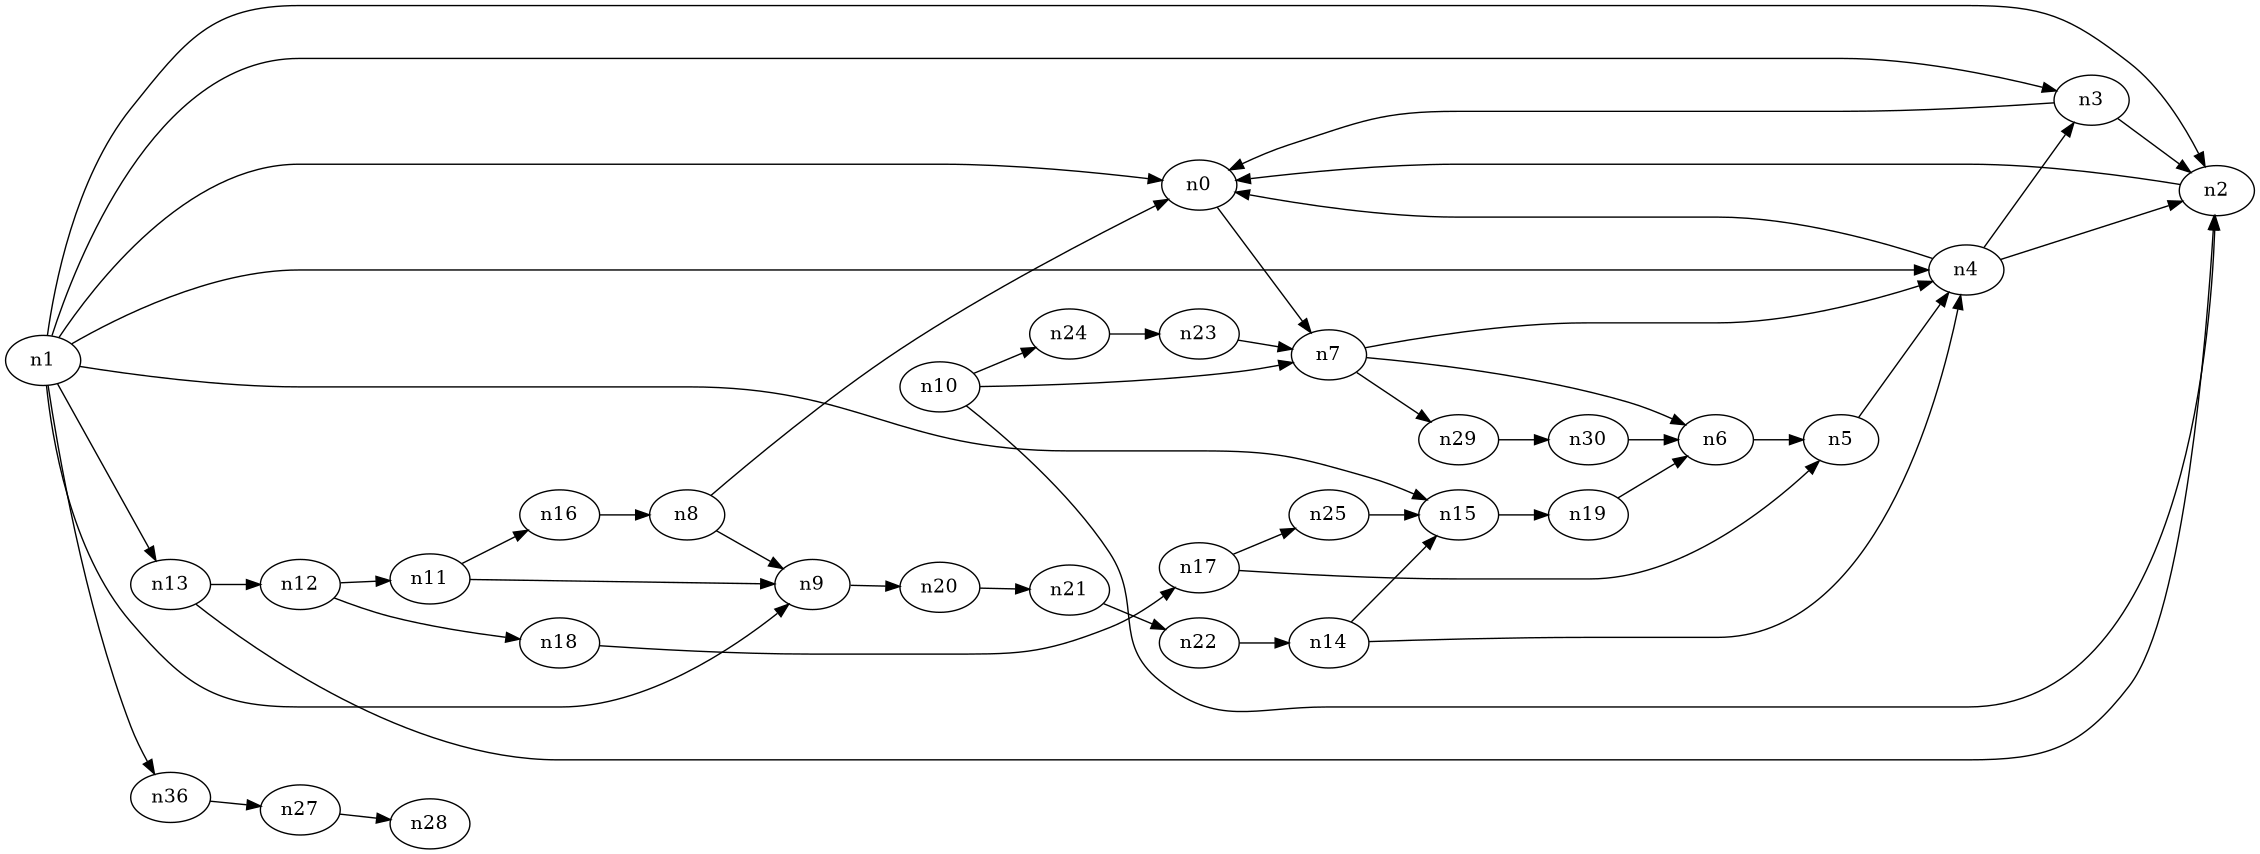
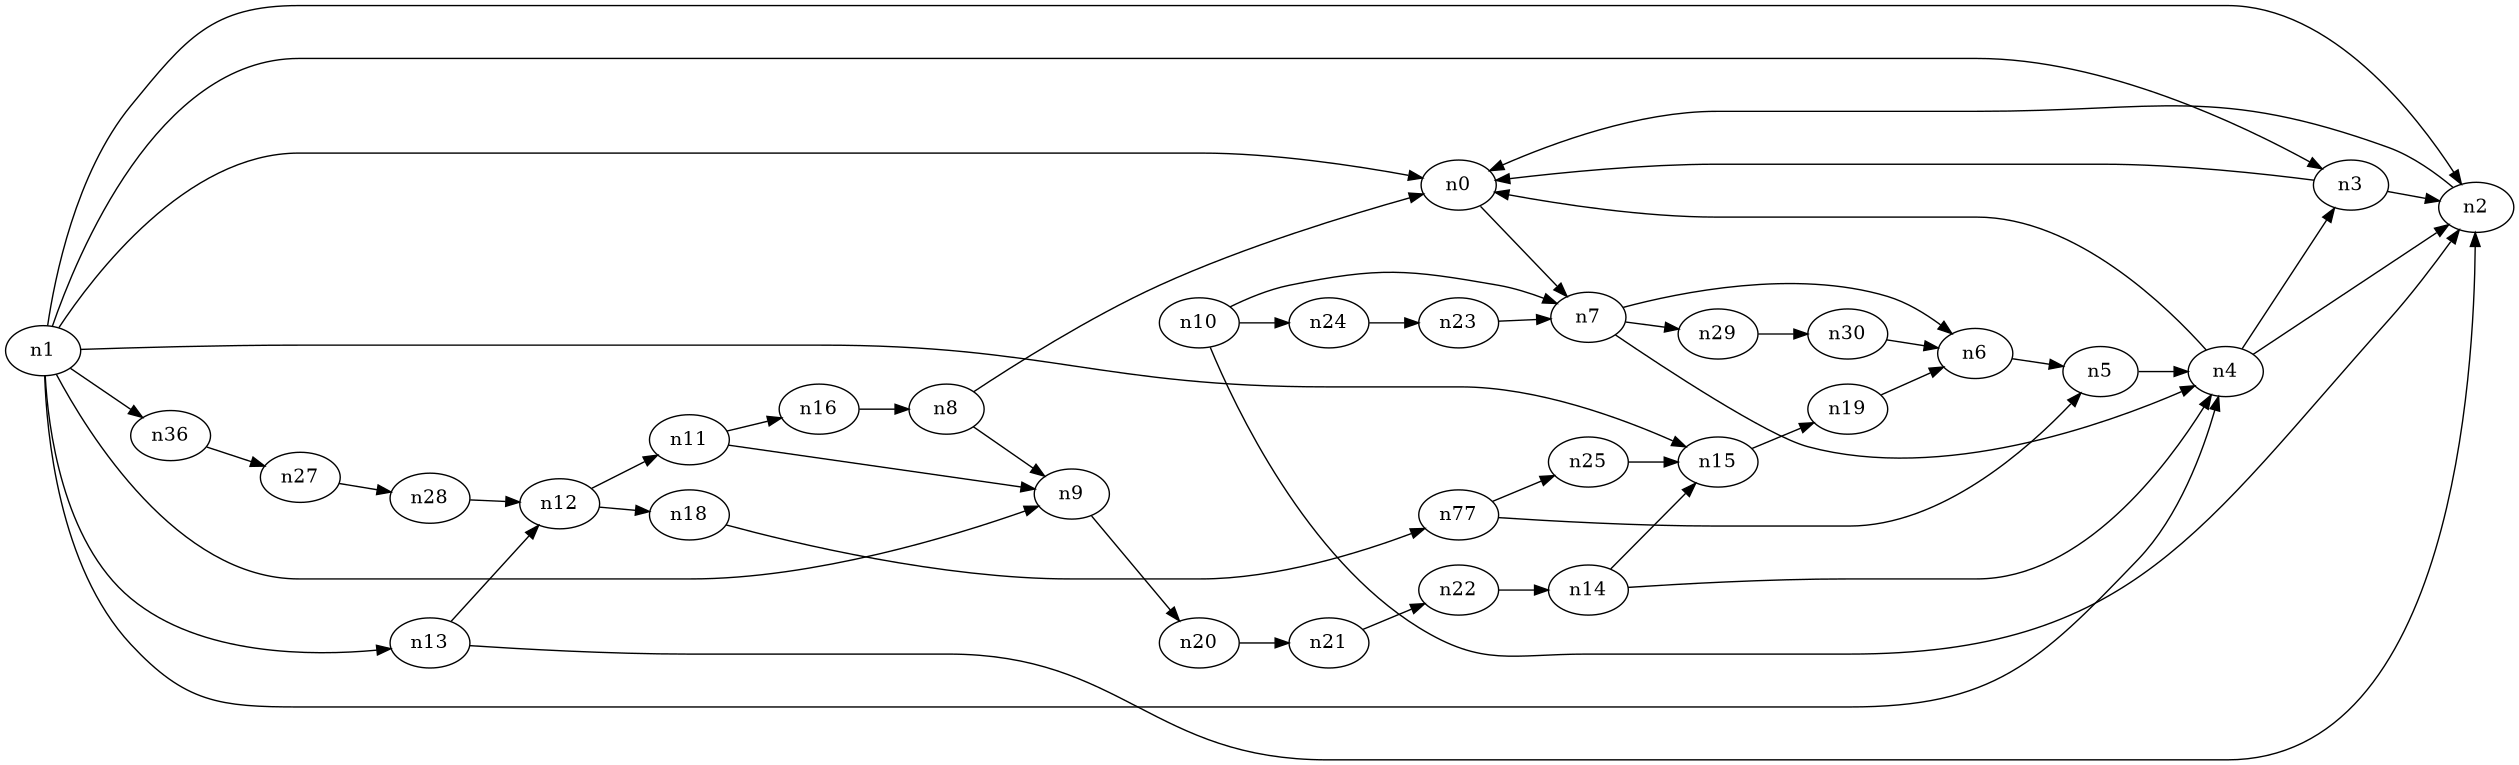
none -> (488, 501)
(1199, 568) -> (1459, 515)
